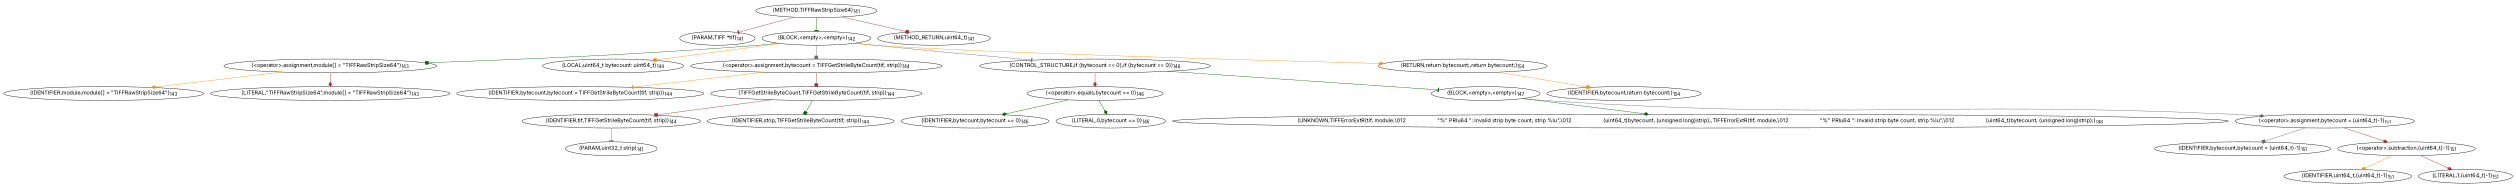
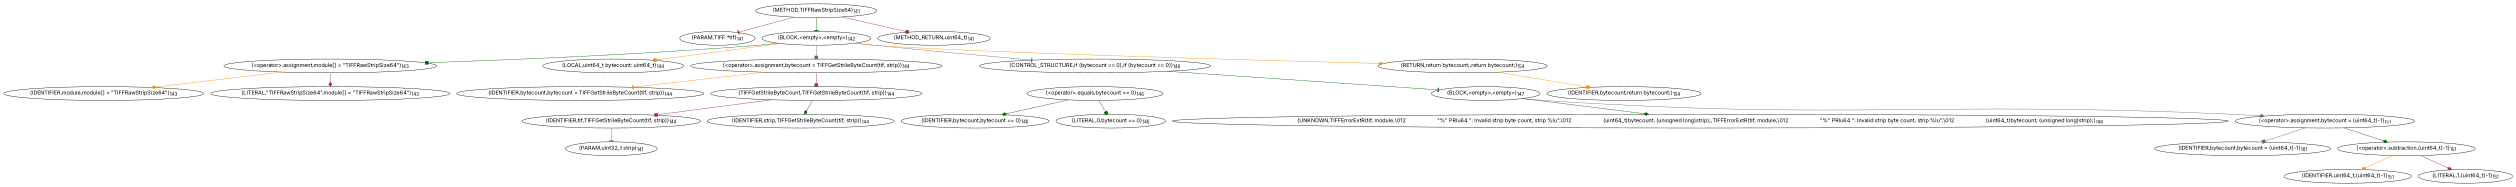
(1095, 77) -> none
(1102, 105) -> (1102, 105)
(809, 106) -> (809, 106)
(2364, 134) -> (2364, 134)
(2304, 148) -> (2304, 148)
